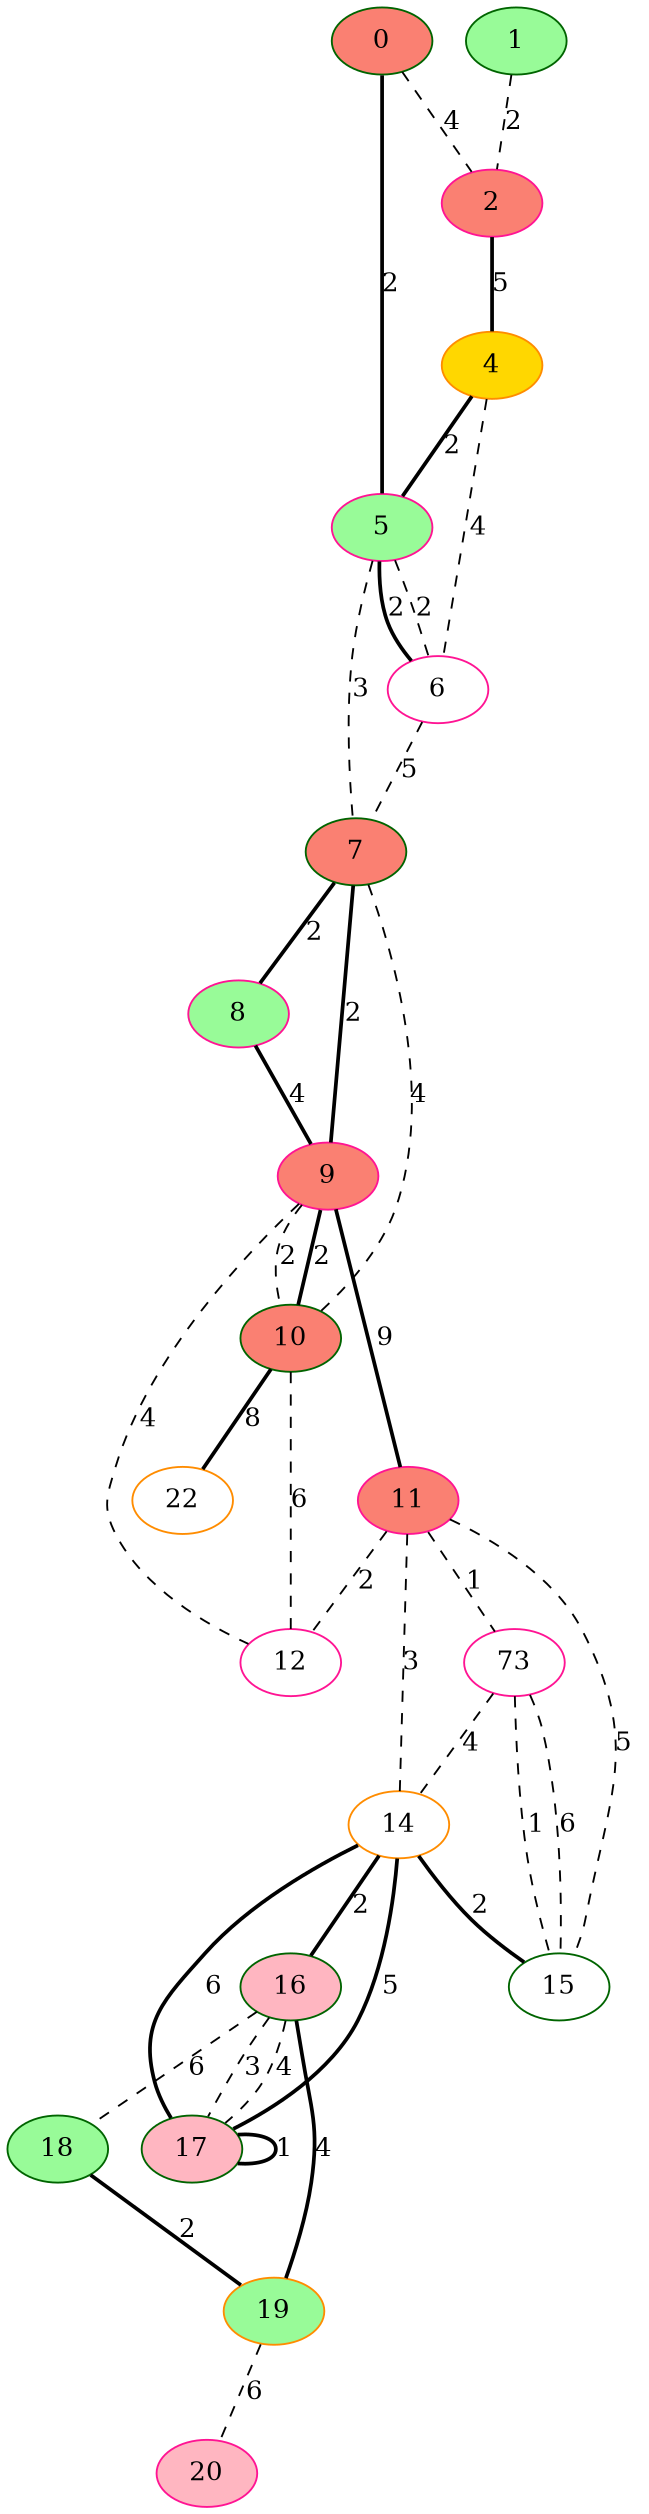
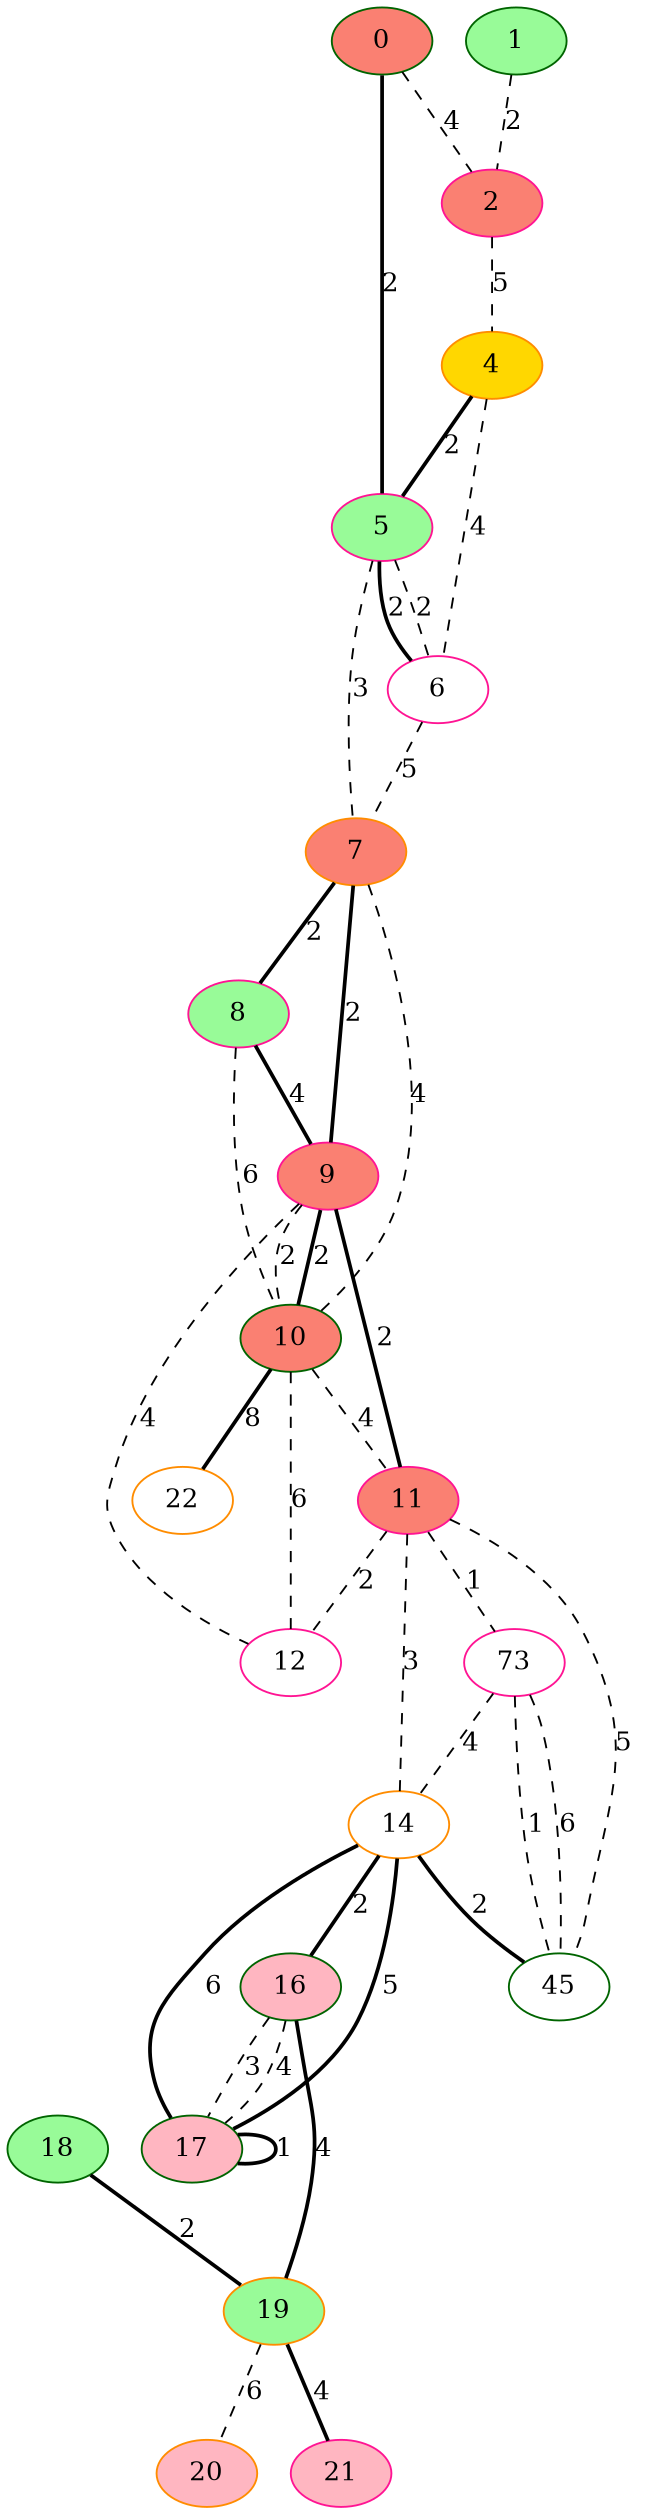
(492, 284) -> (492, 284)
(356, 852) -> (356, 852)
none -> (238, 1180)
(386, 1338) -> (386, 1338)
none -> (350, 1419)
(559, 1987) -> (559, 1987)
(174, 2068) -> none
(207, 2473) -> (207, 2473)
none -> (341, 2473)
